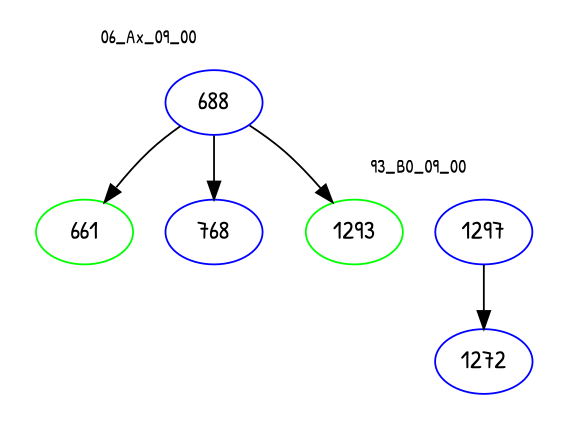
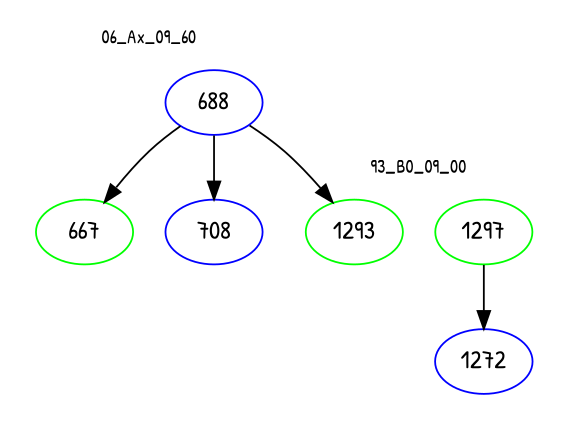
(149, 39) -> (149, 39)
(85, 232) -> (85, 232)
(214, 232) -> (214, 232)
(484, 232) -> (484, 232)
